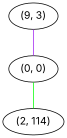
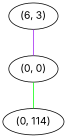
(33, 16) -> (33, 16)
(33, 122) -> (33, 122)
